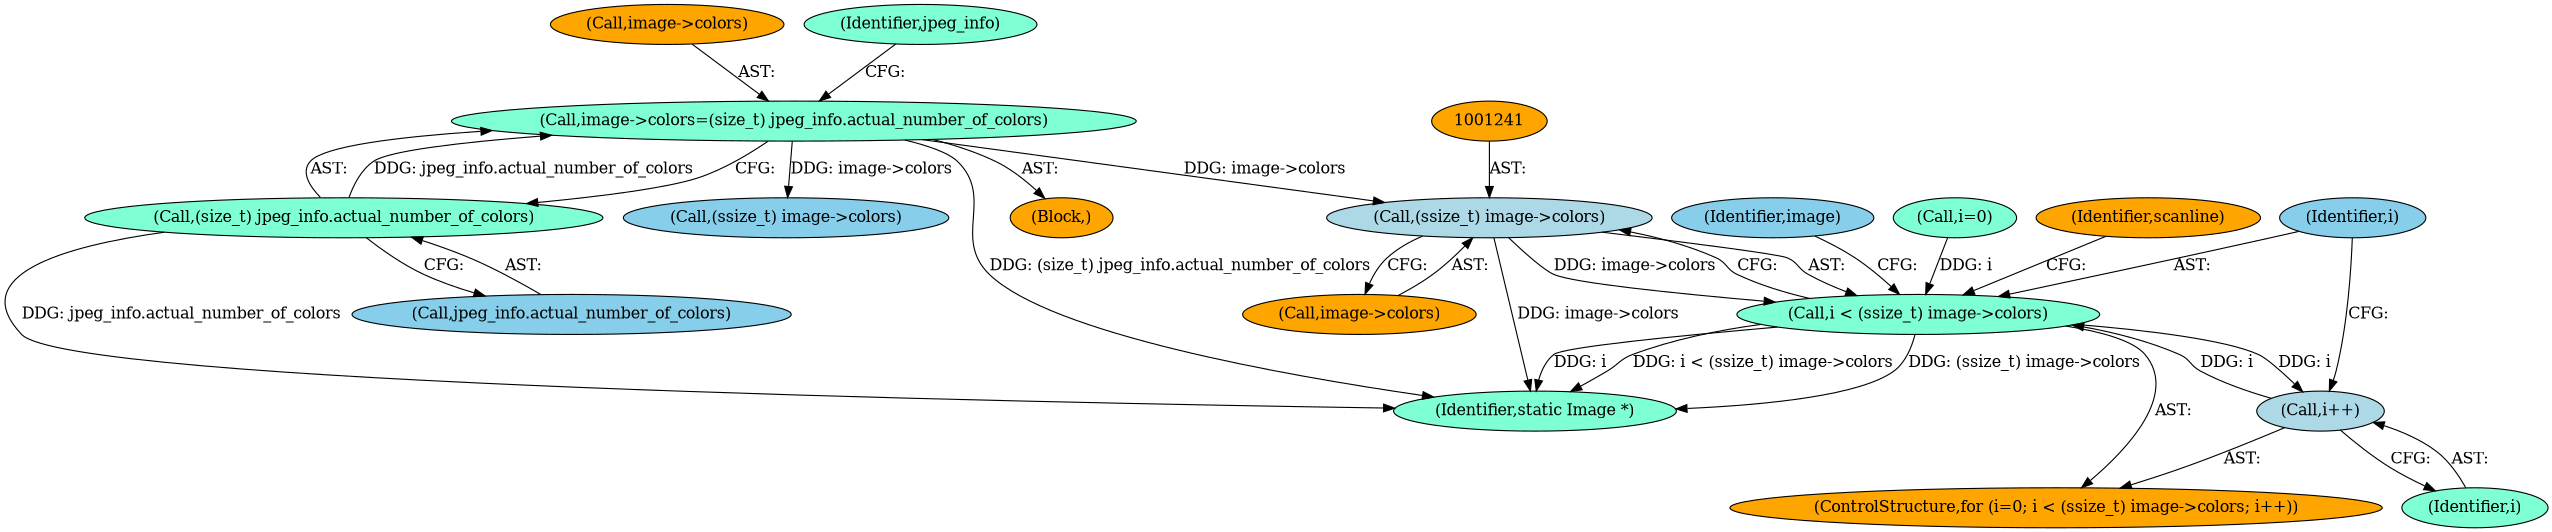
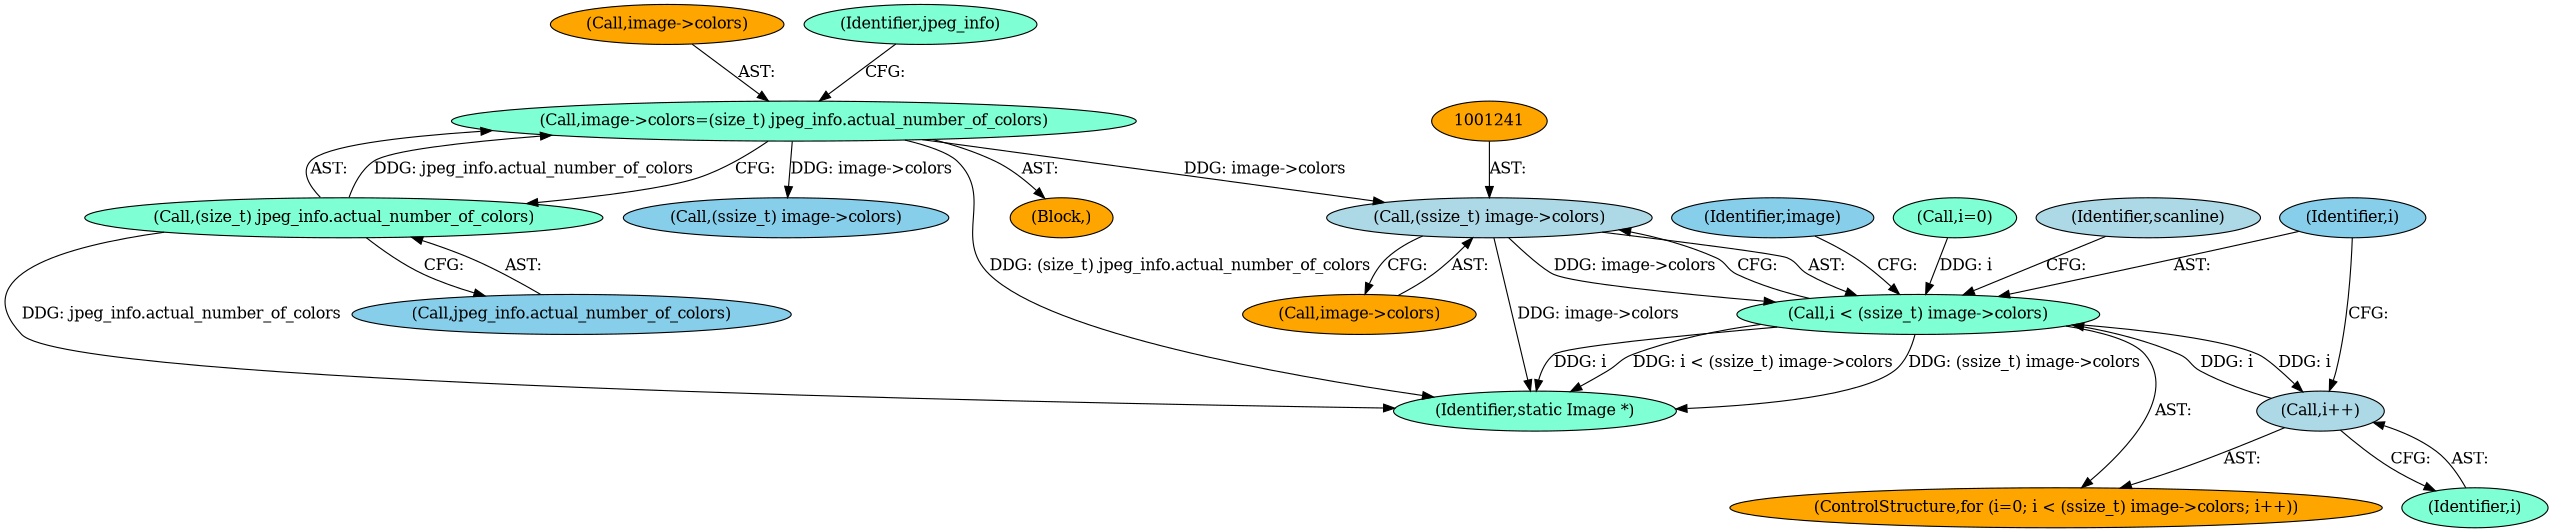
(2148, 218) -> (2148, 218)
